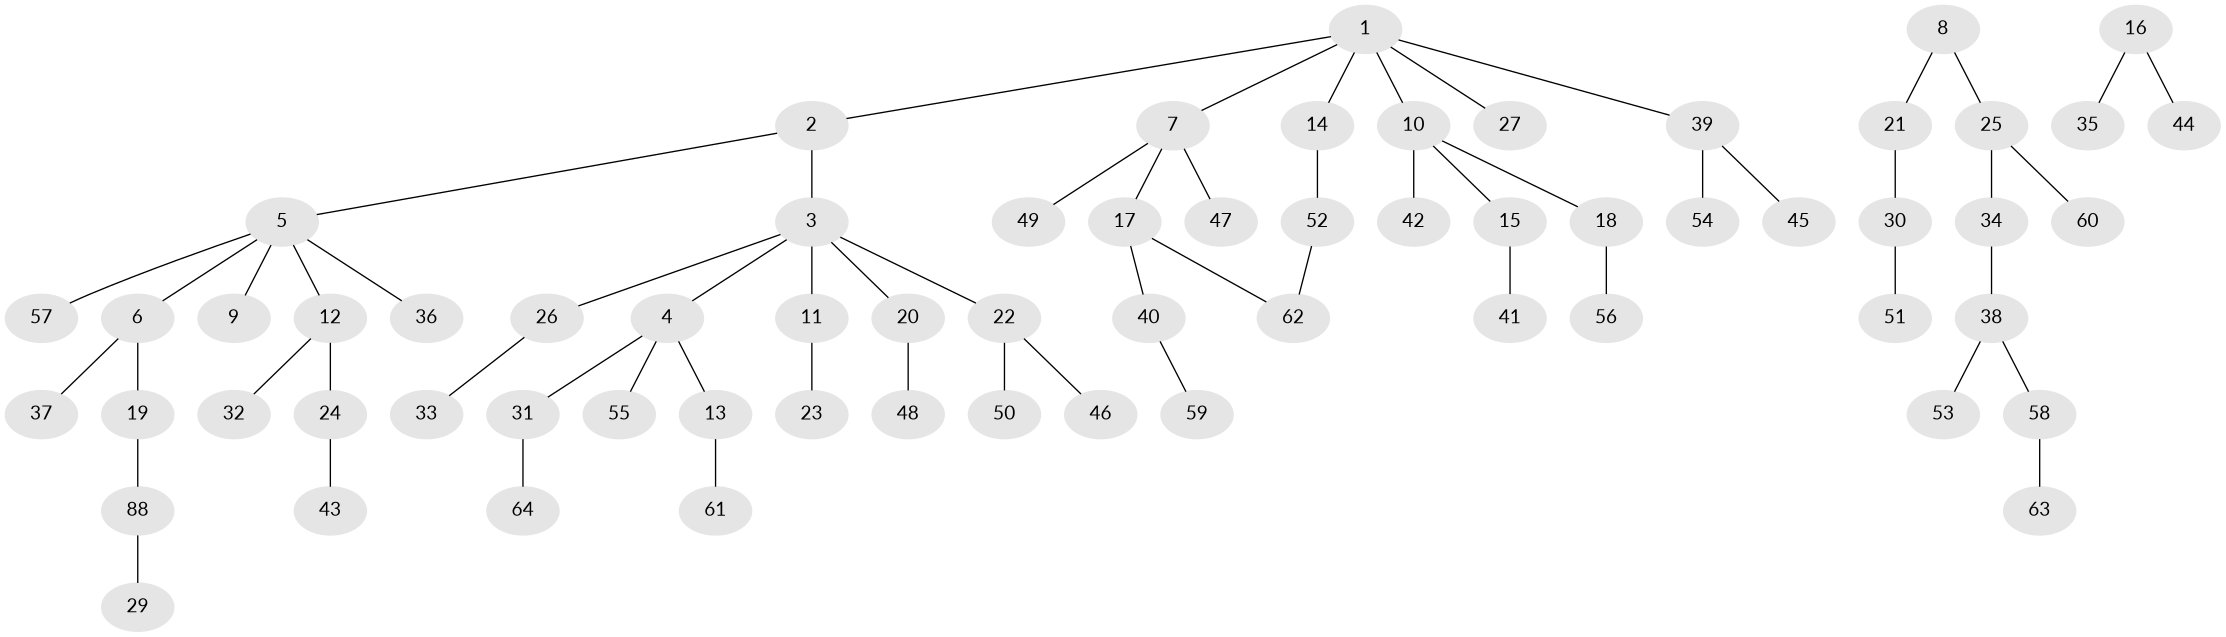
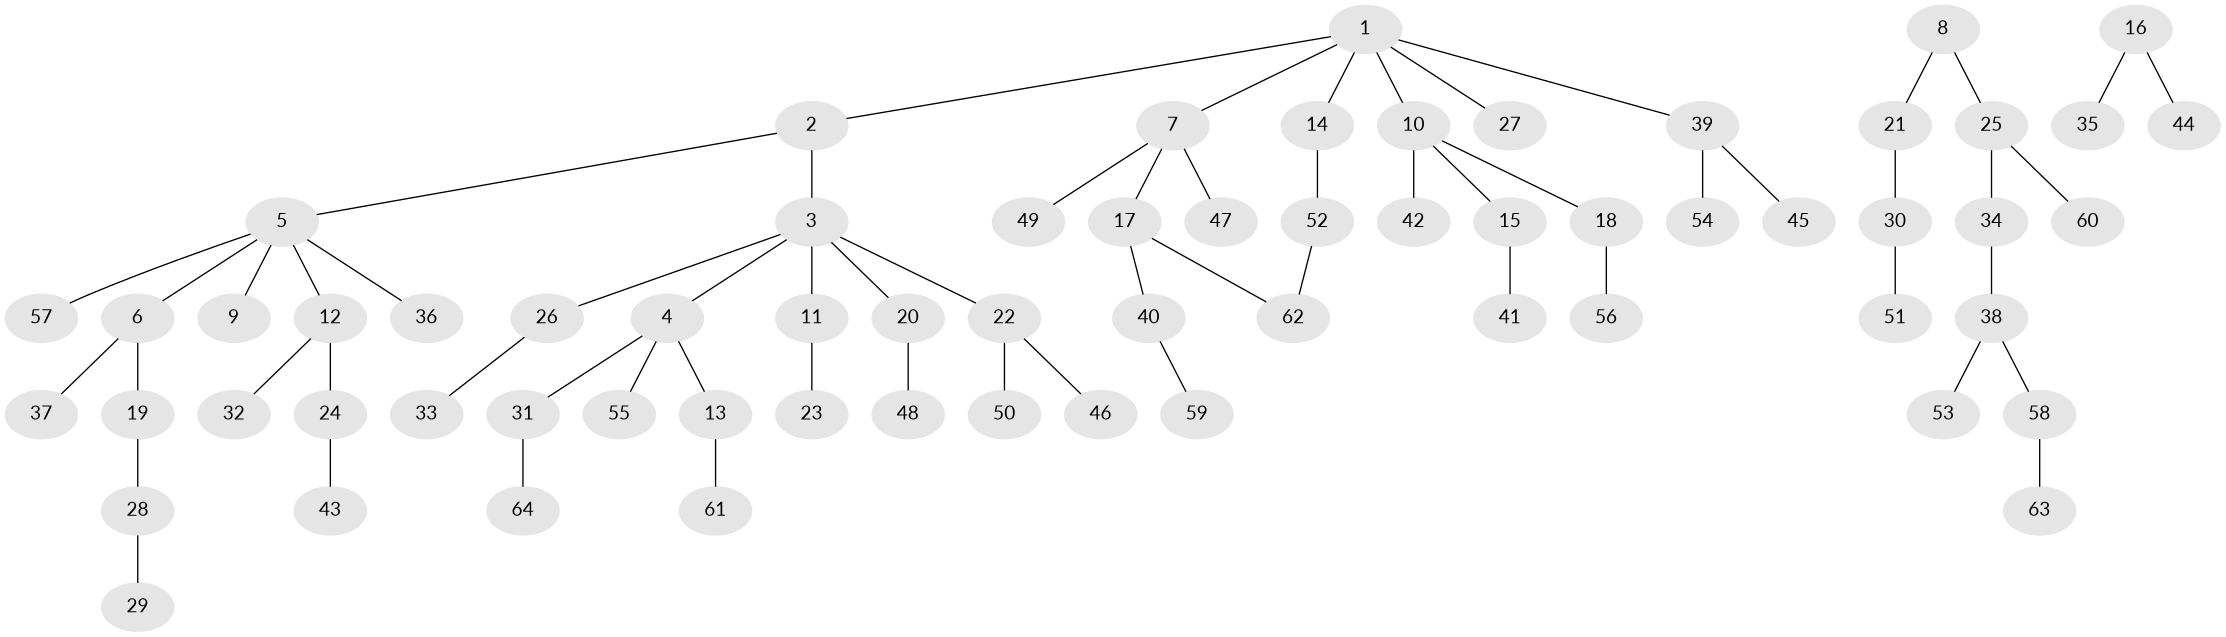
(138, 511) -> (138, 511)
